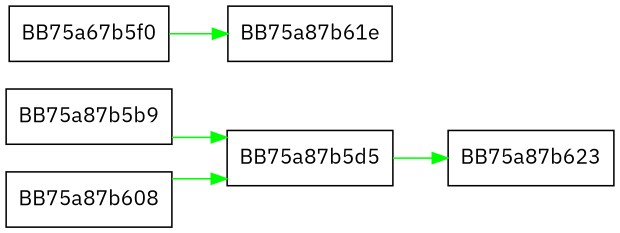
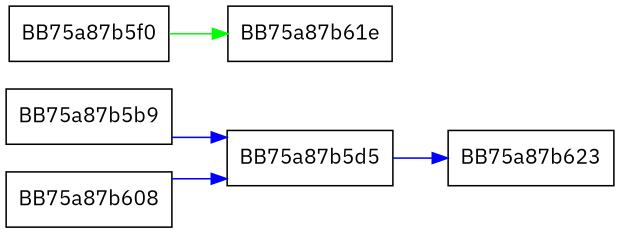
(89, 34) -> (89, 34)
(192, 137) -> (192, 137)
(413, 158) -> (413, 158)
(192, 179) -> (192, 179)
